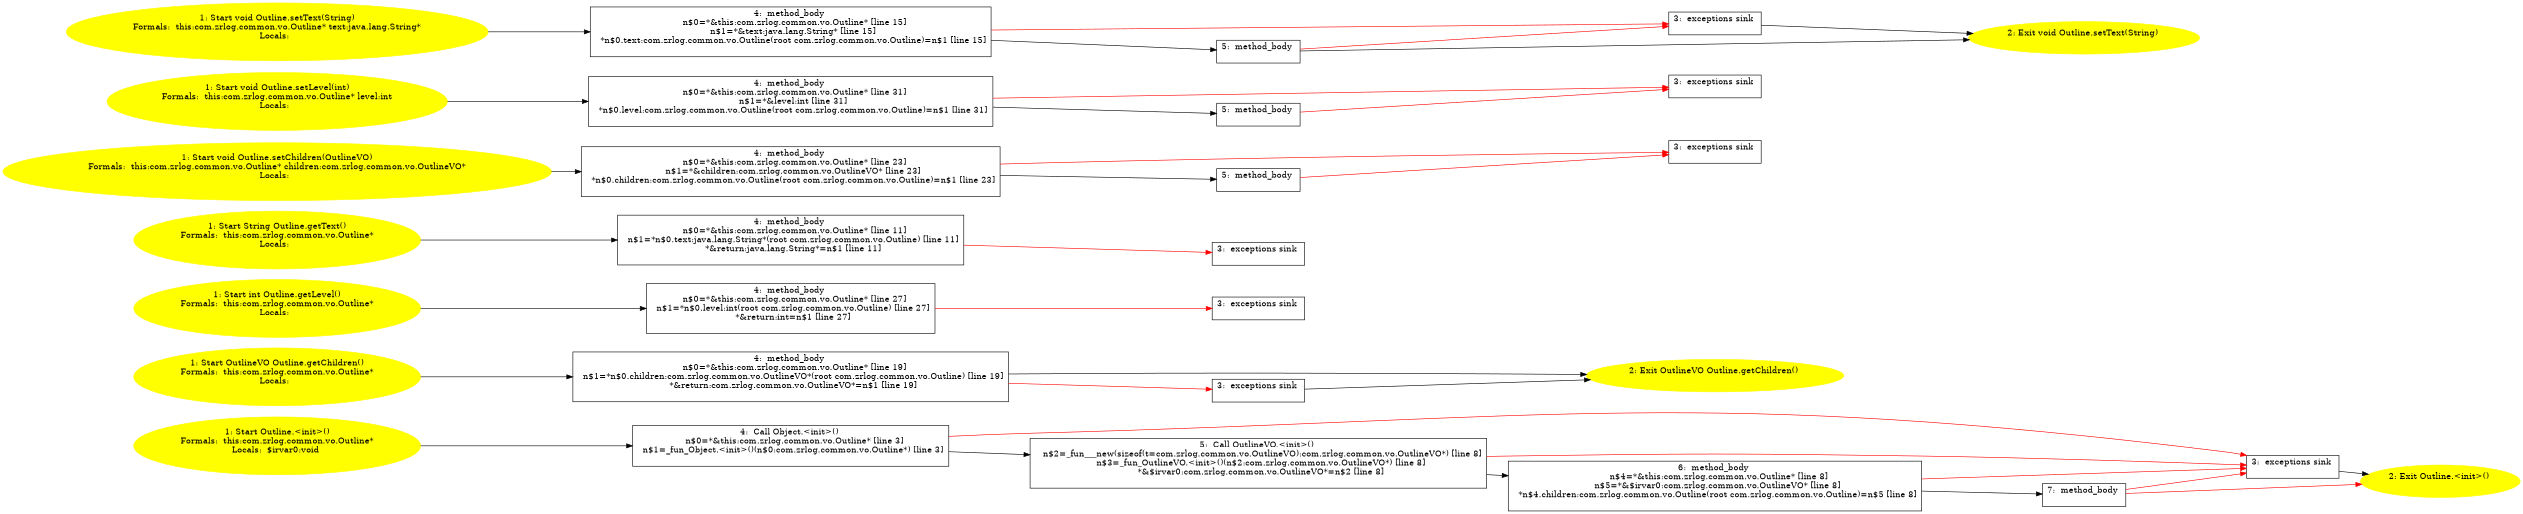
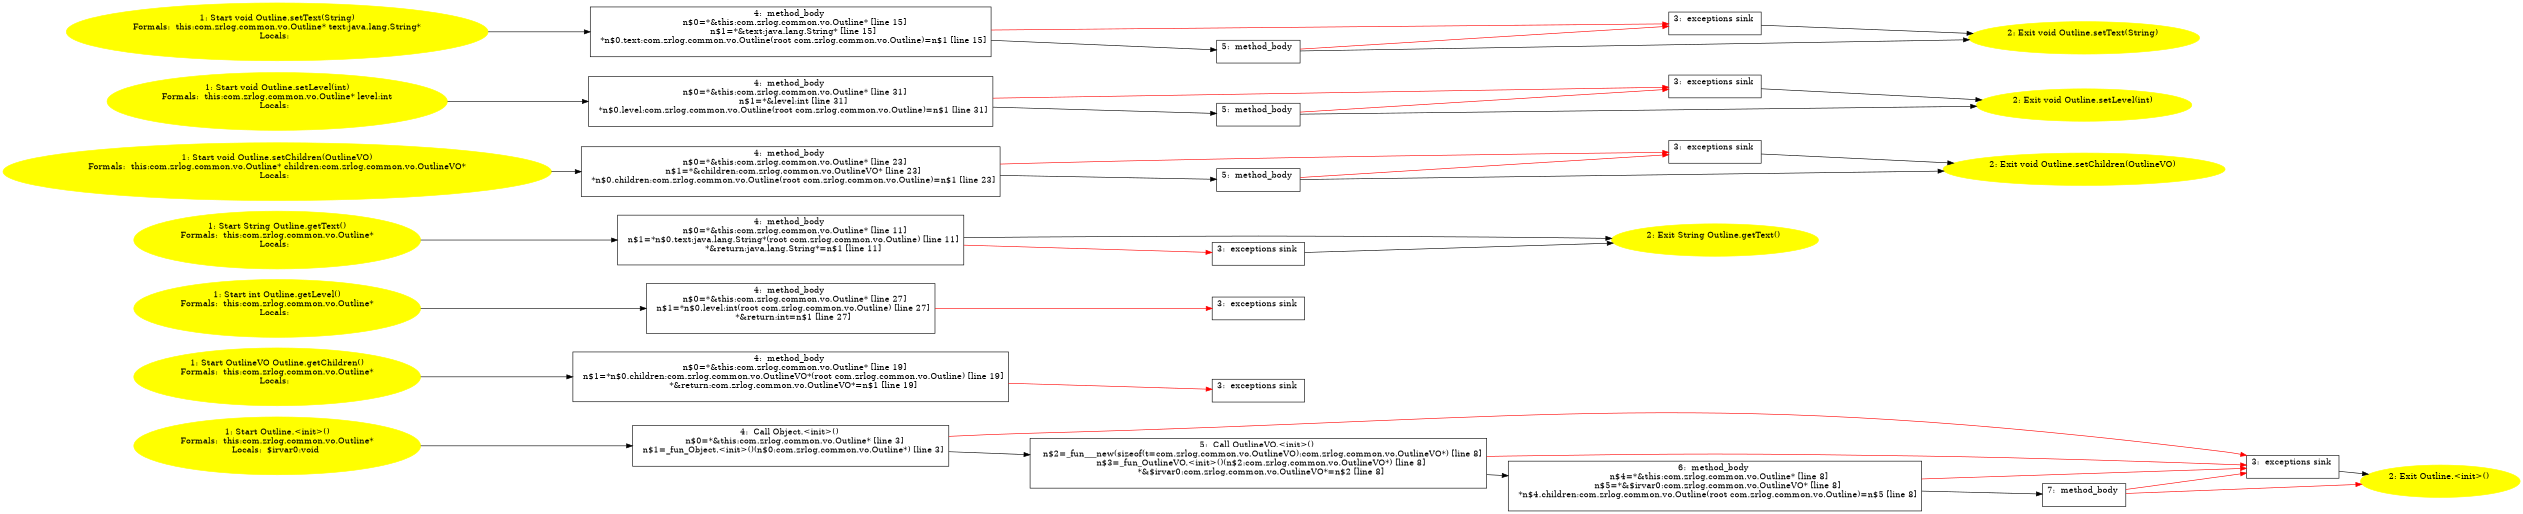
none -> (2084, 105)
none -> (2084, 169)
none -> (1715, 240)
(1715, 376) -> none
